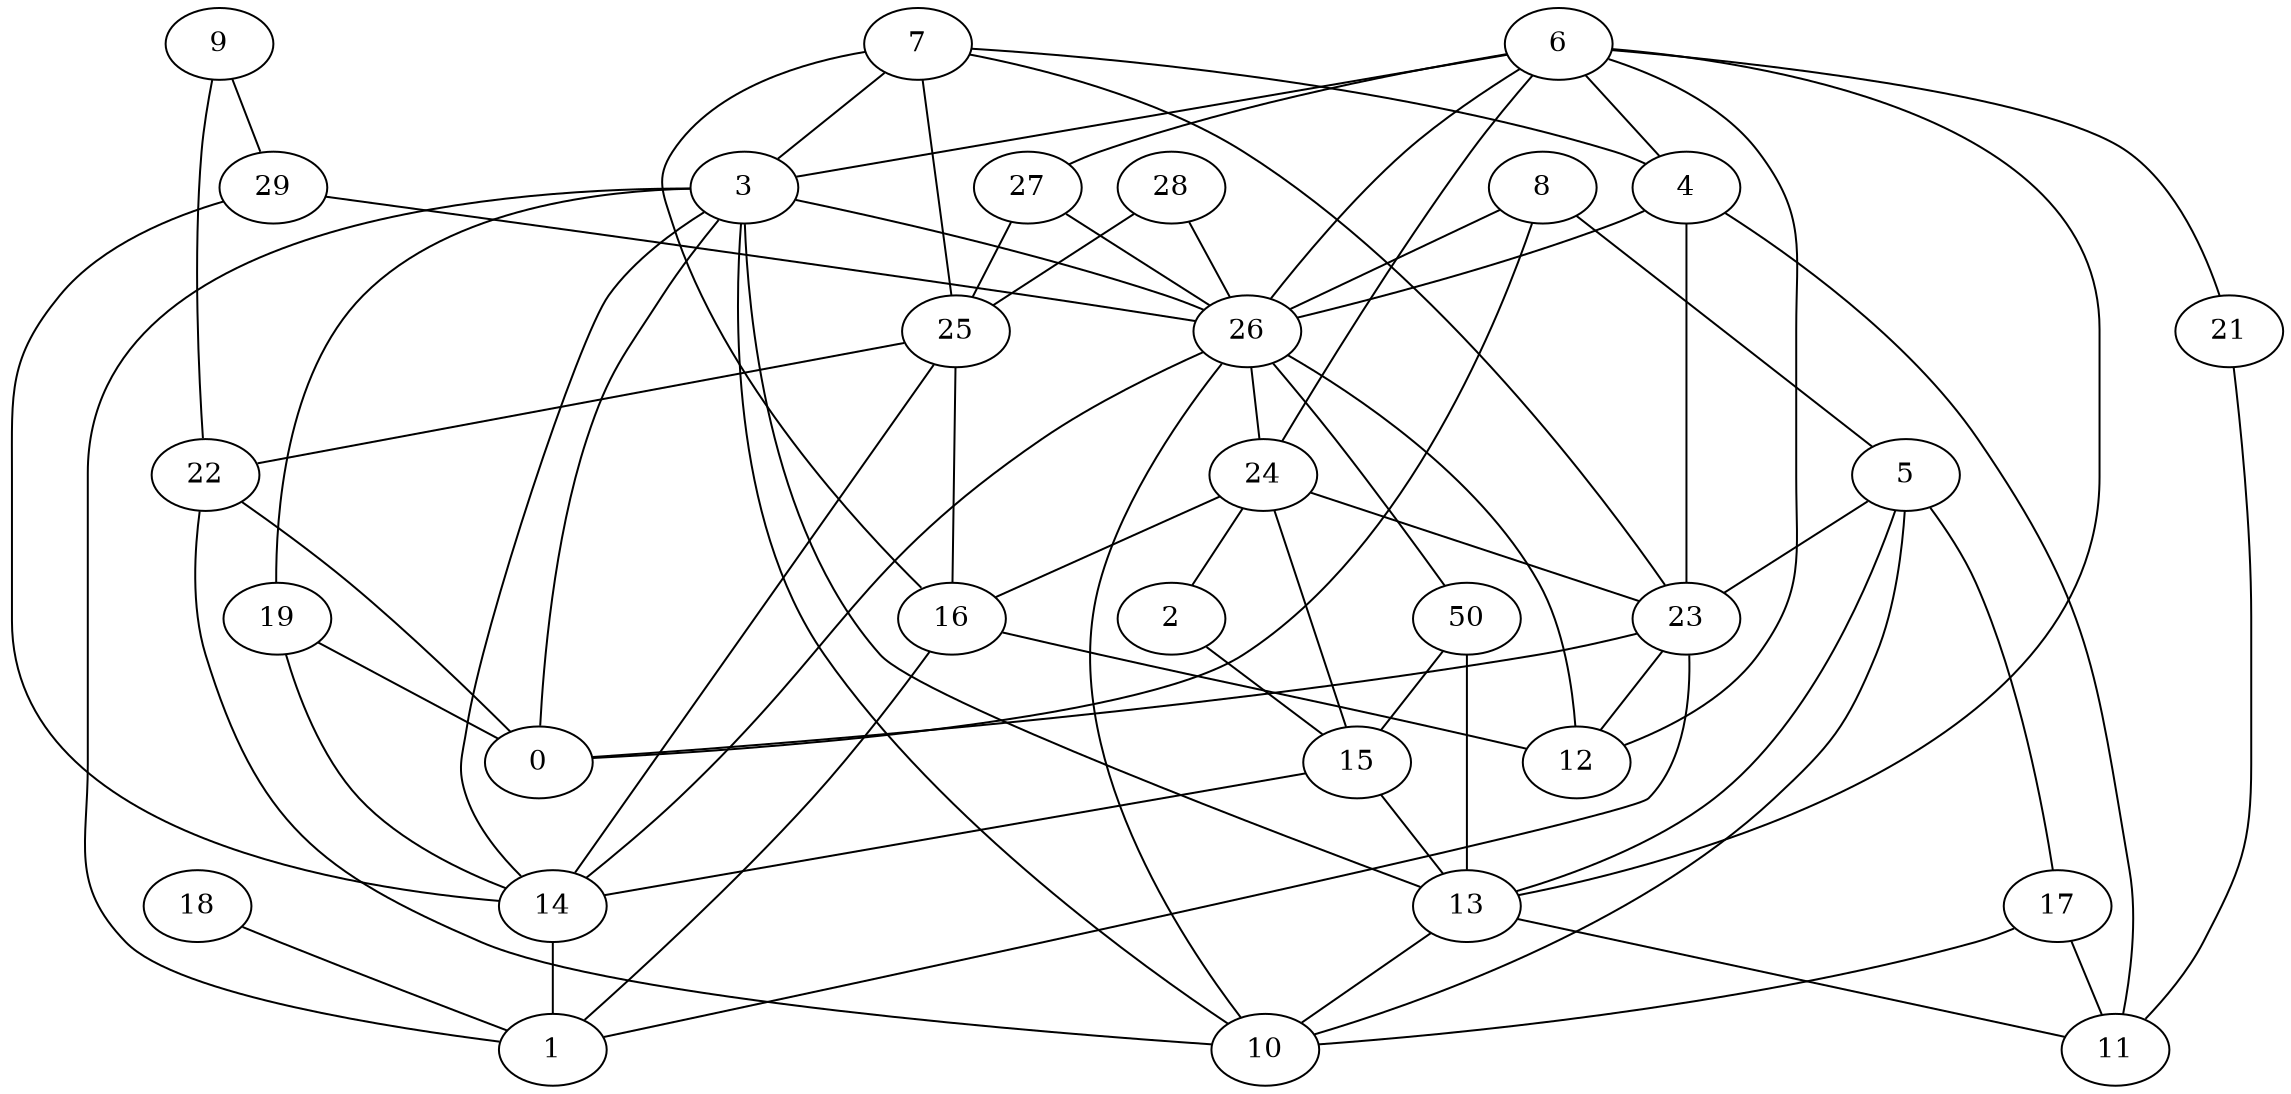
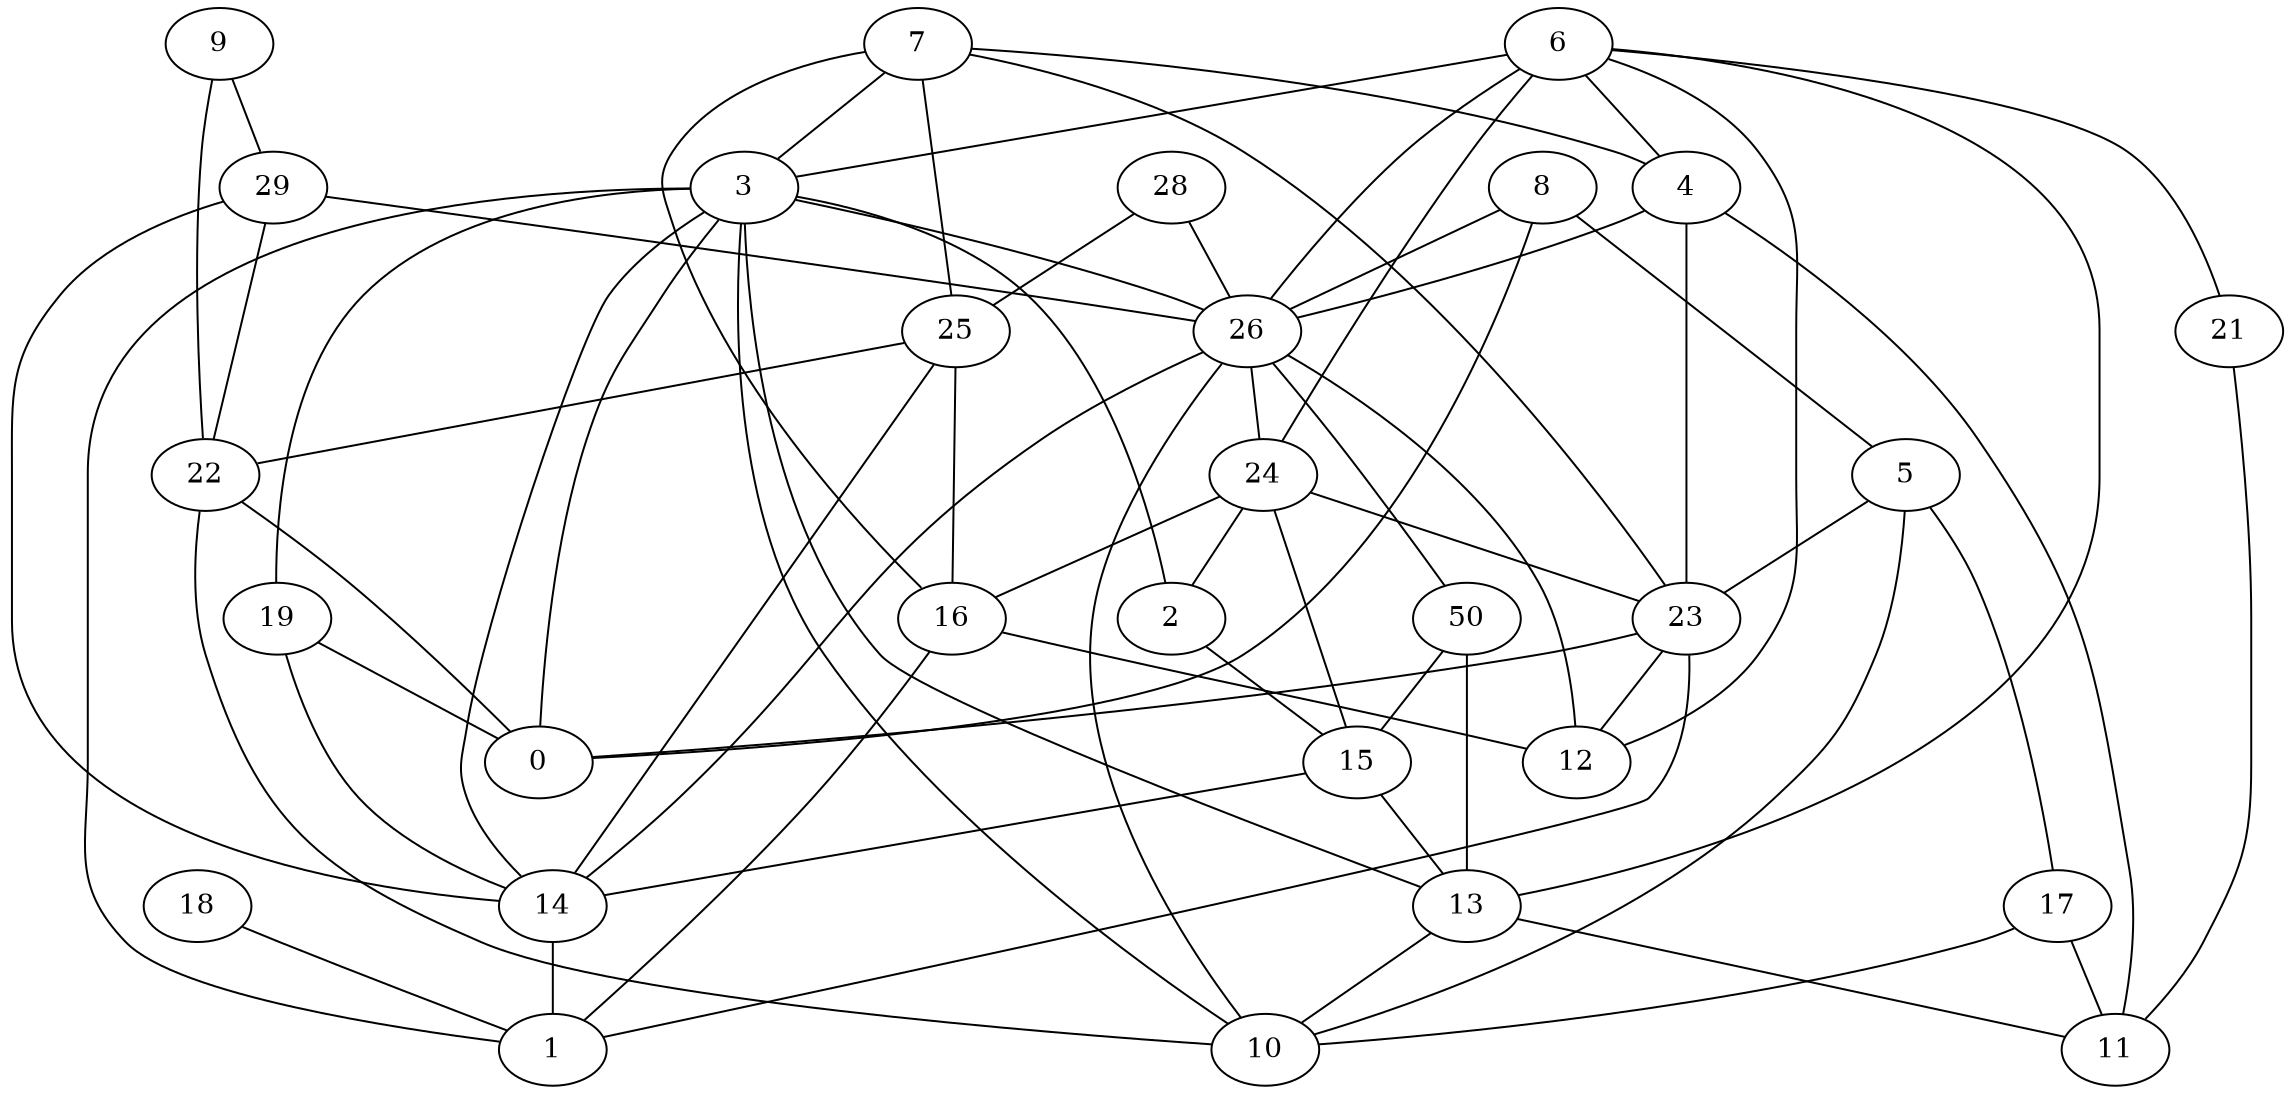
(1028, 188) -> none
none -> (1051, 321)
none -> (239, 331)
(1759, 755) -> none
